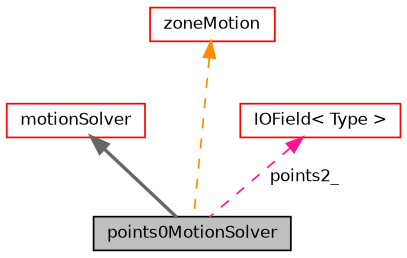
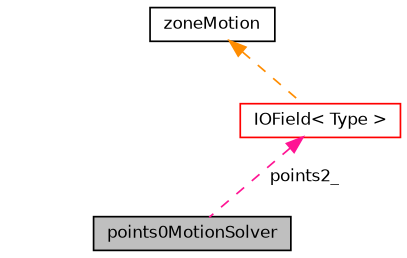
(212, 24) -> (212, 24)
(76, 121) -> none
(201, 138) -> (273, 78)
